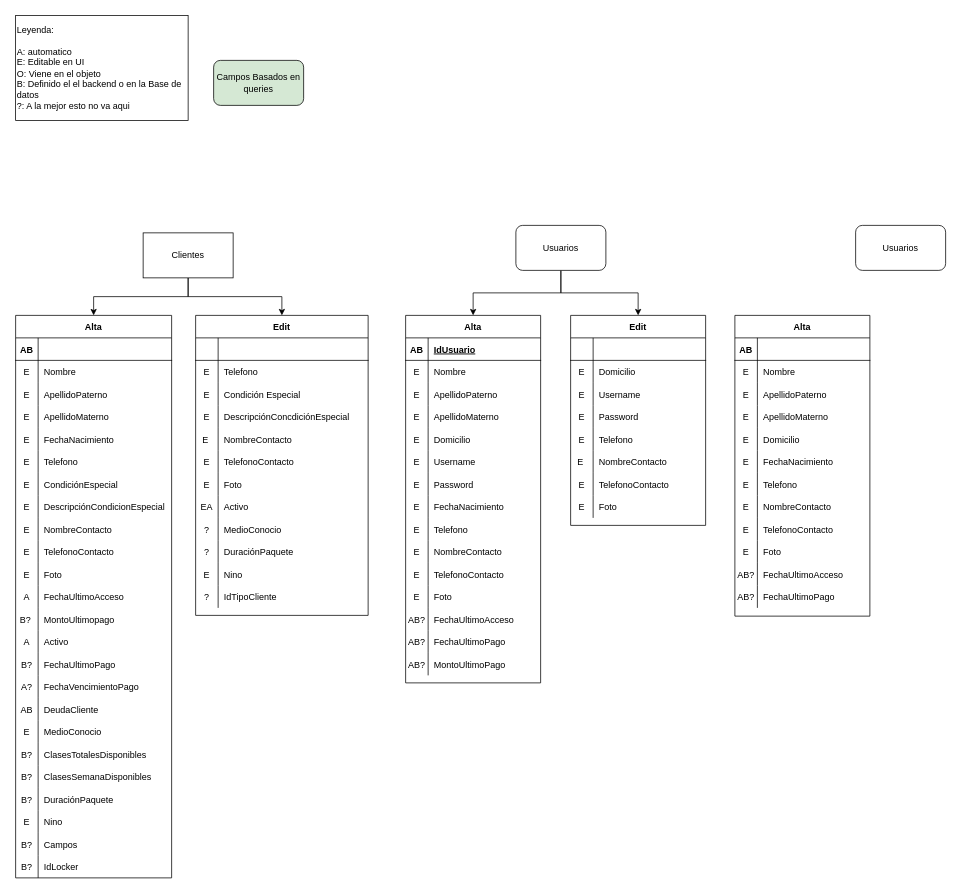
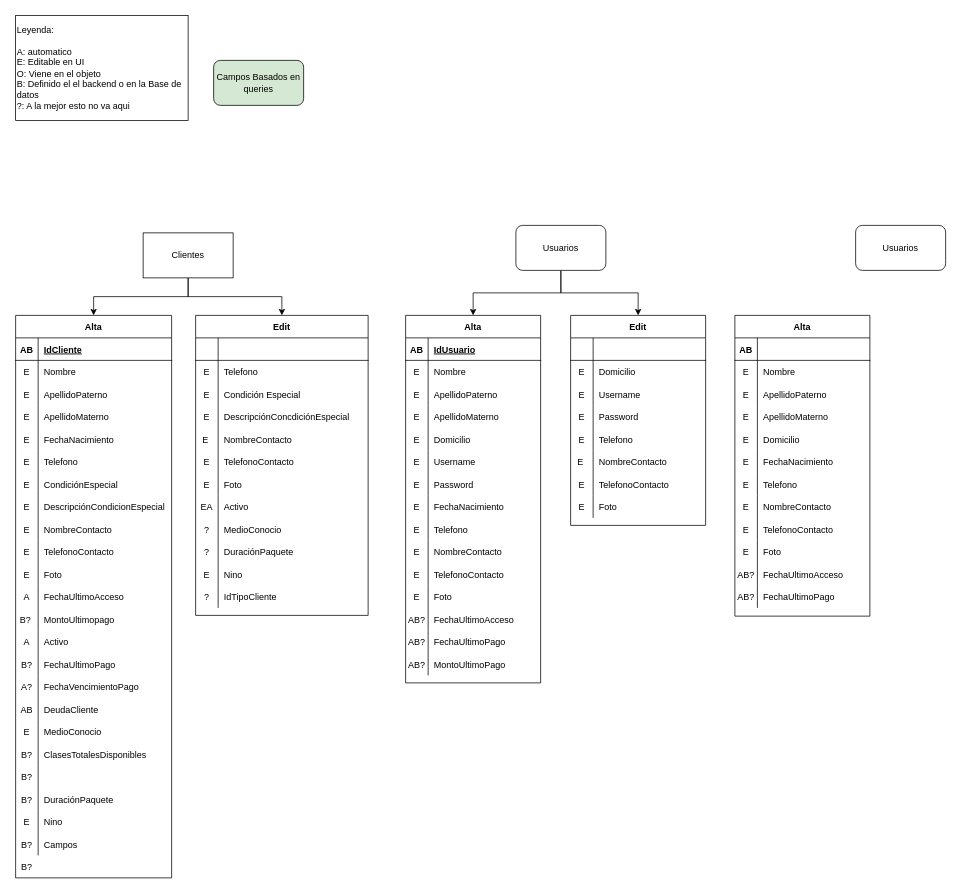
none -> (105, 349)
(105, 777) -> none
(105, 867) -> none
